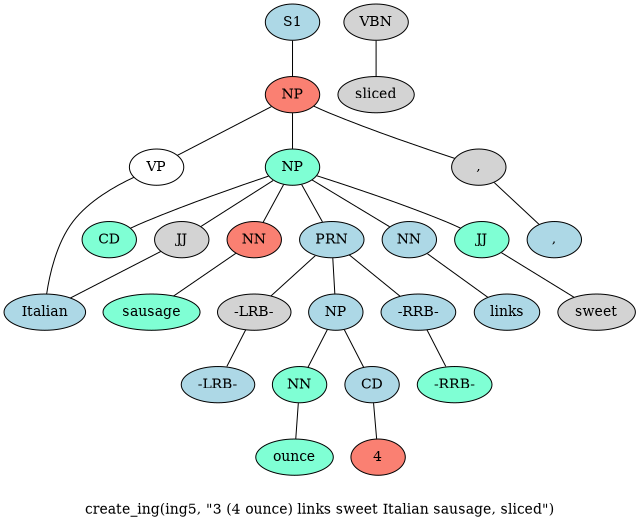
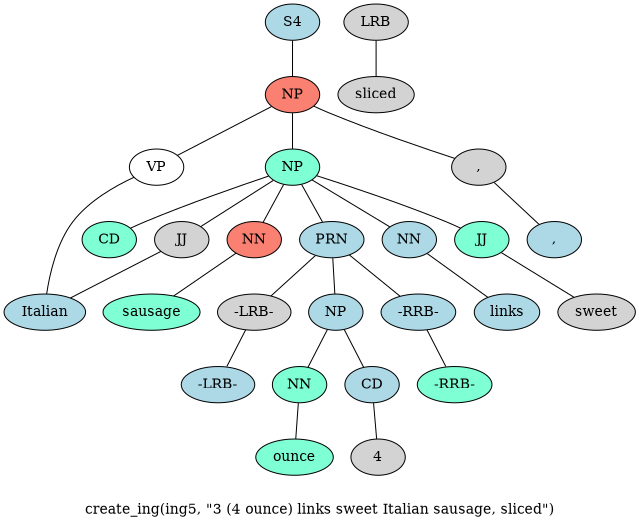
(293, 22) -> (293, 22)
(376, 22) -> (376, 22)
(378, 457) -> (378, 457)
